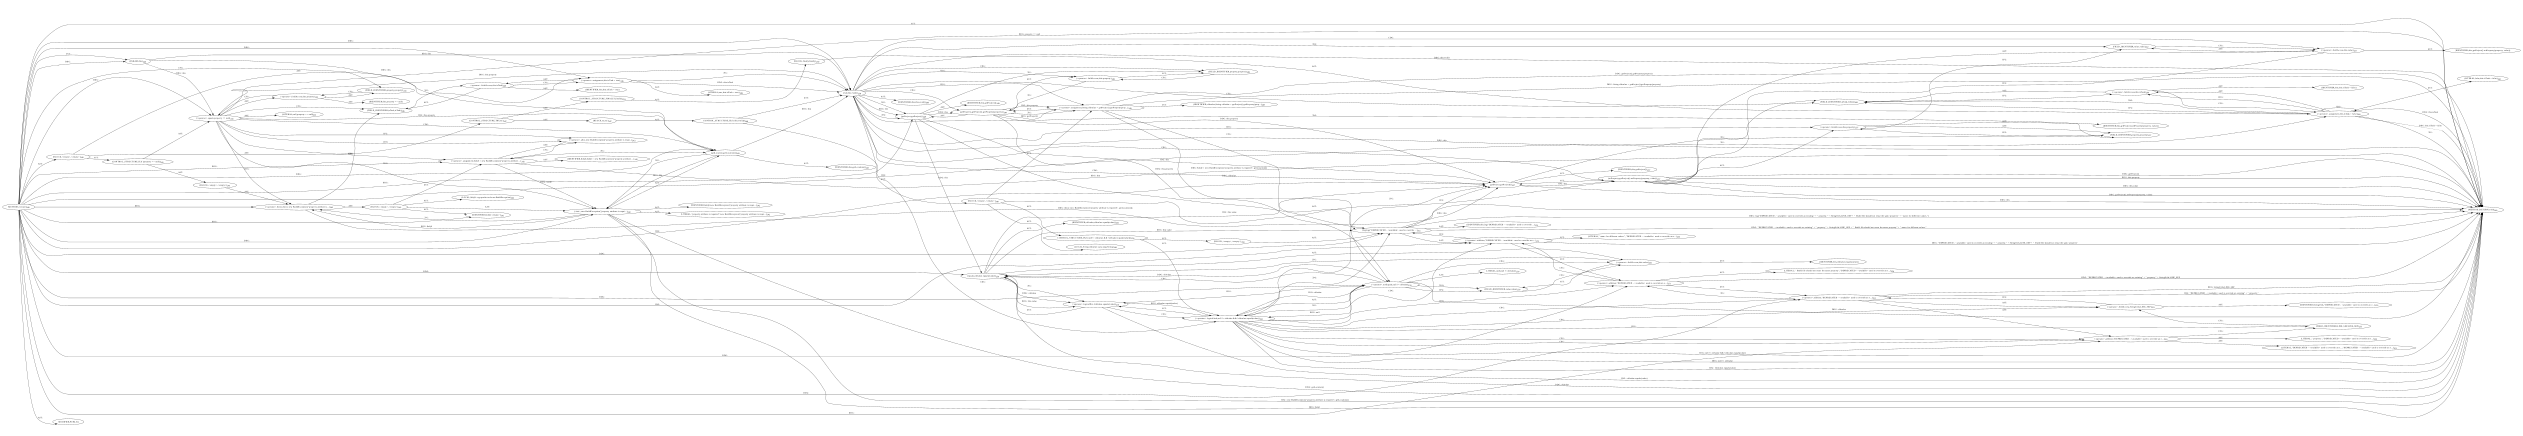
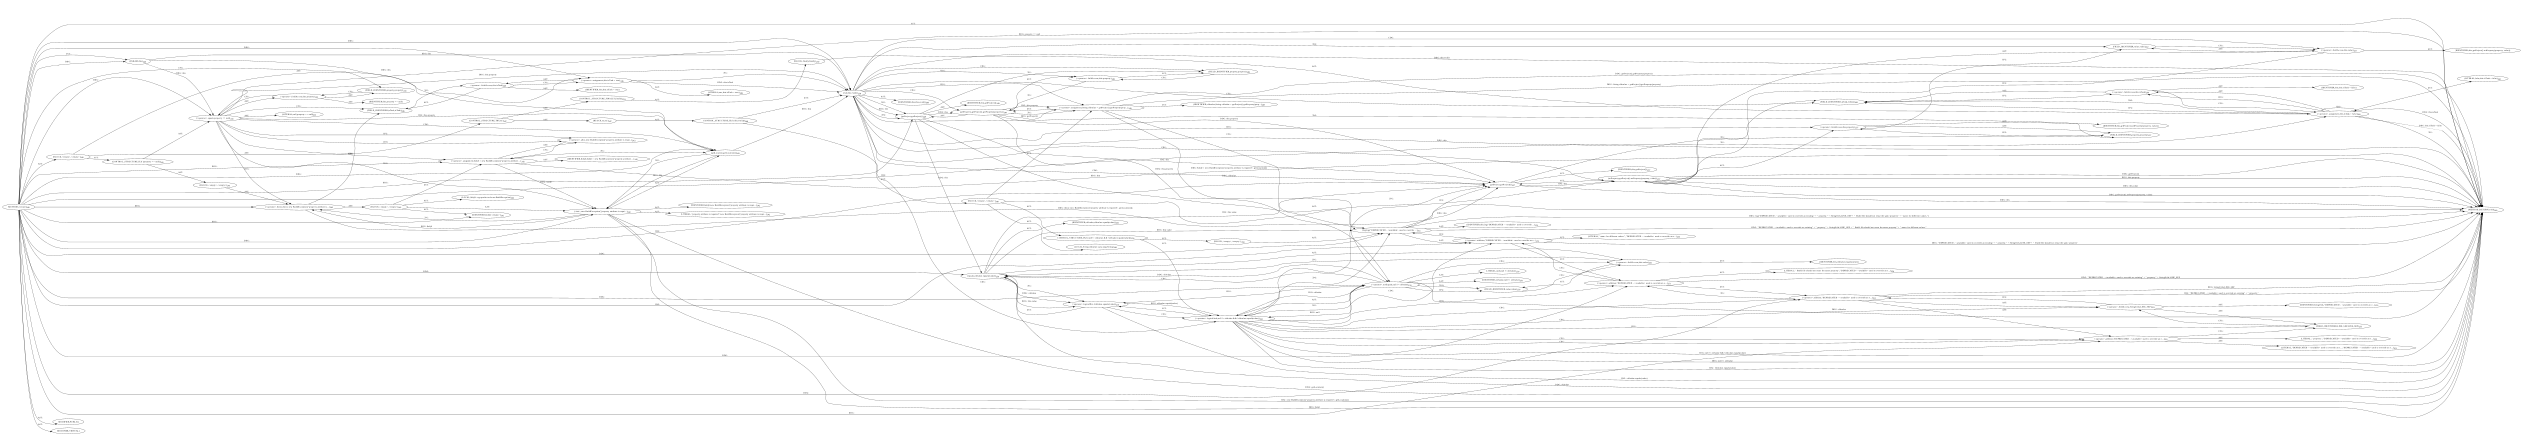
(852, 167) -> none
none -> (1502, 280)
none -> (2226, 316)
none -> (68, 431)
